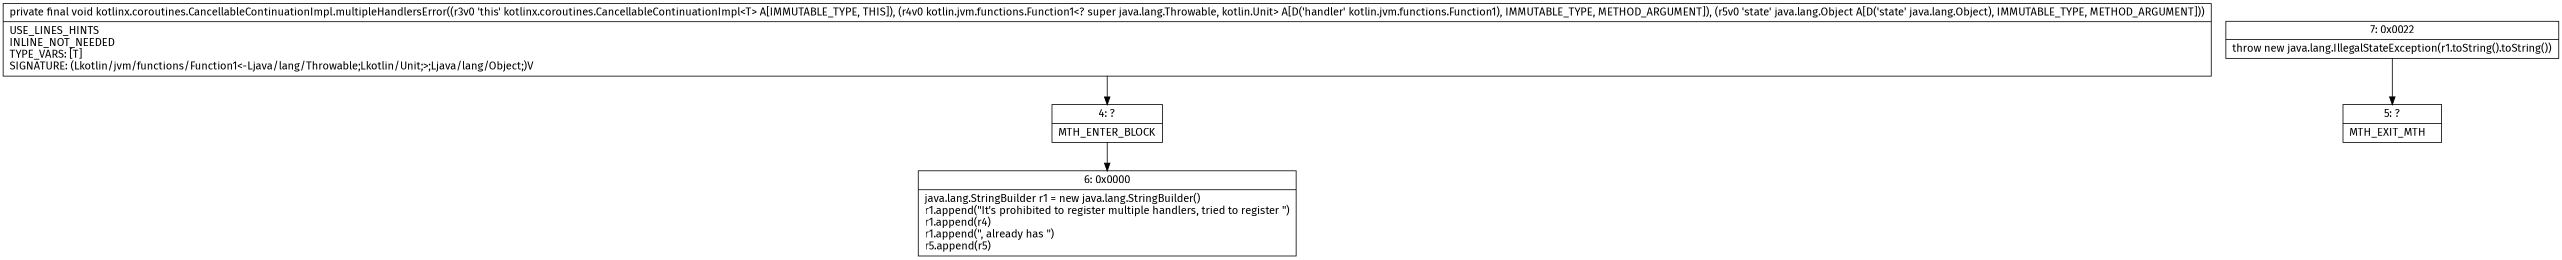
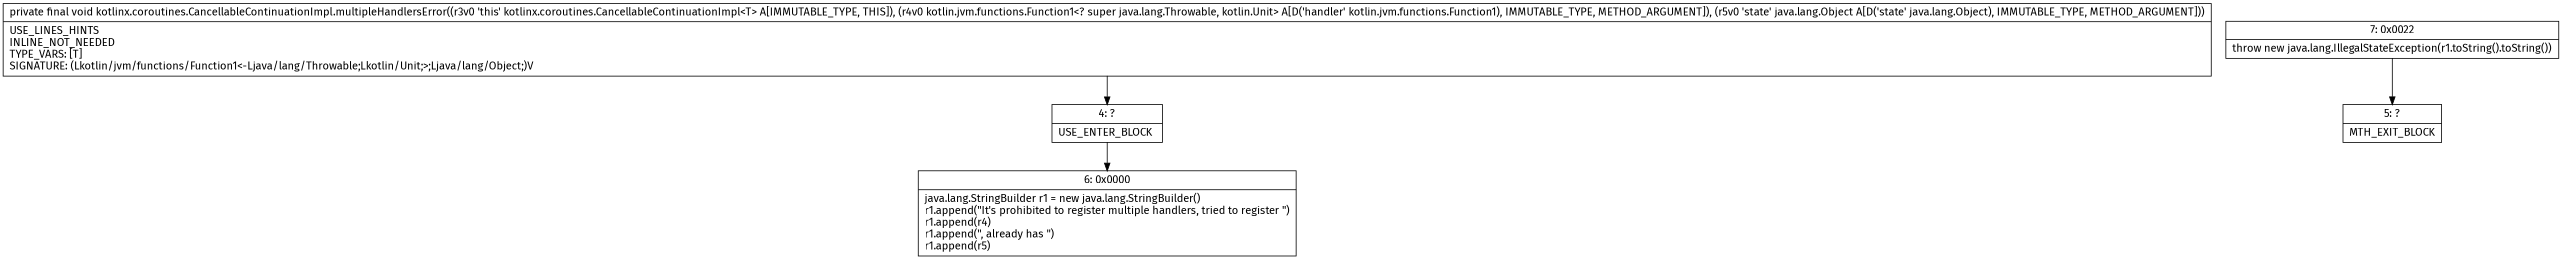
(1107, 133) -> (1106, 133)
(2388, 133) -> (2392, 133)
(958, 246) -> (958, 246)
